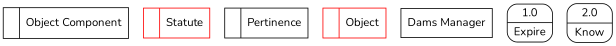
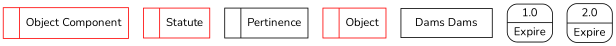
(66, 23) -> (66, 23)
(447, 23) -> (447, 23)
(590, 32) -> (590, 32)
